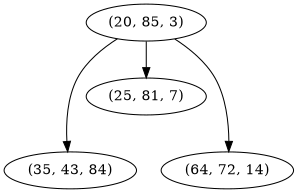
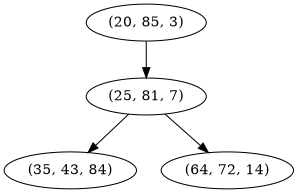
(76, 82) -> (112, 130)
(217, 82) -> (183, 130)
